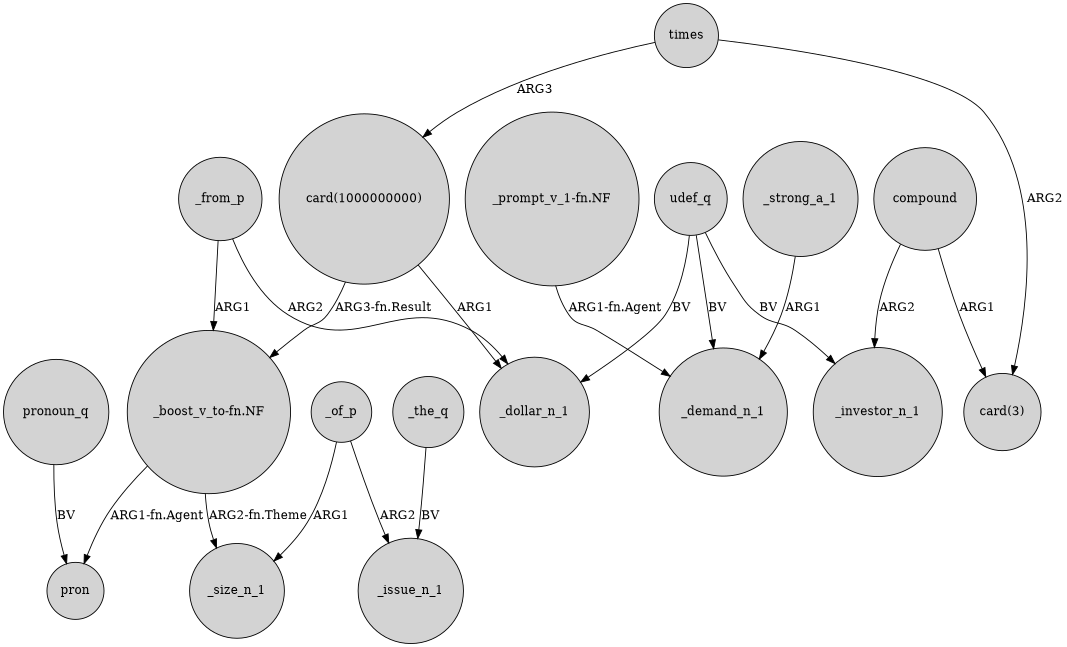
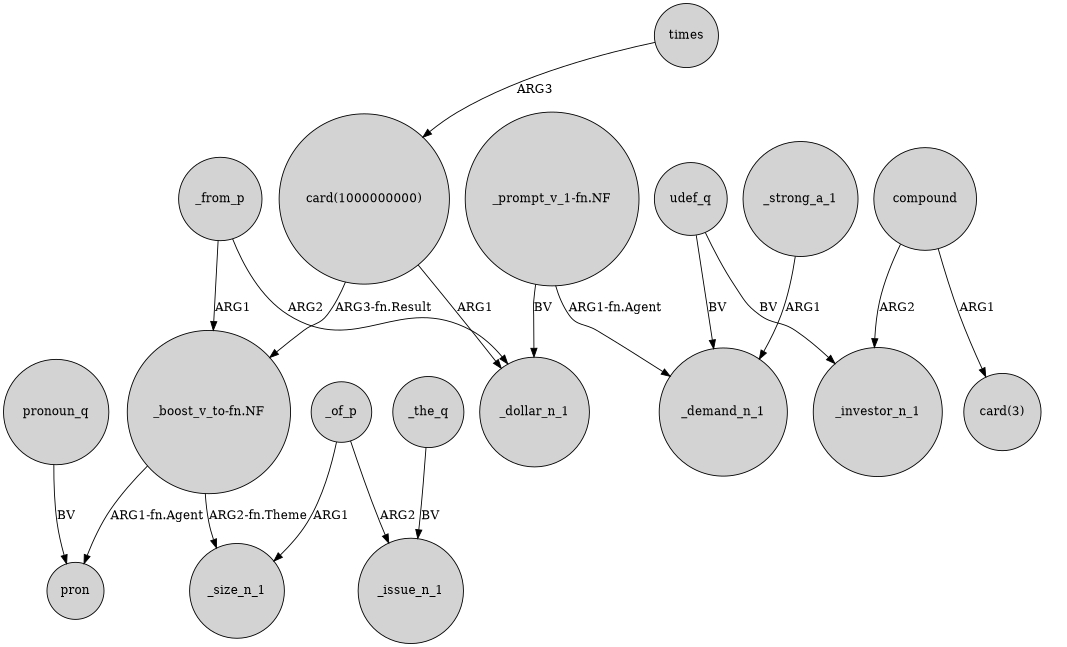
(978, 108) -> none
(660, 321) -> (534, 316)
